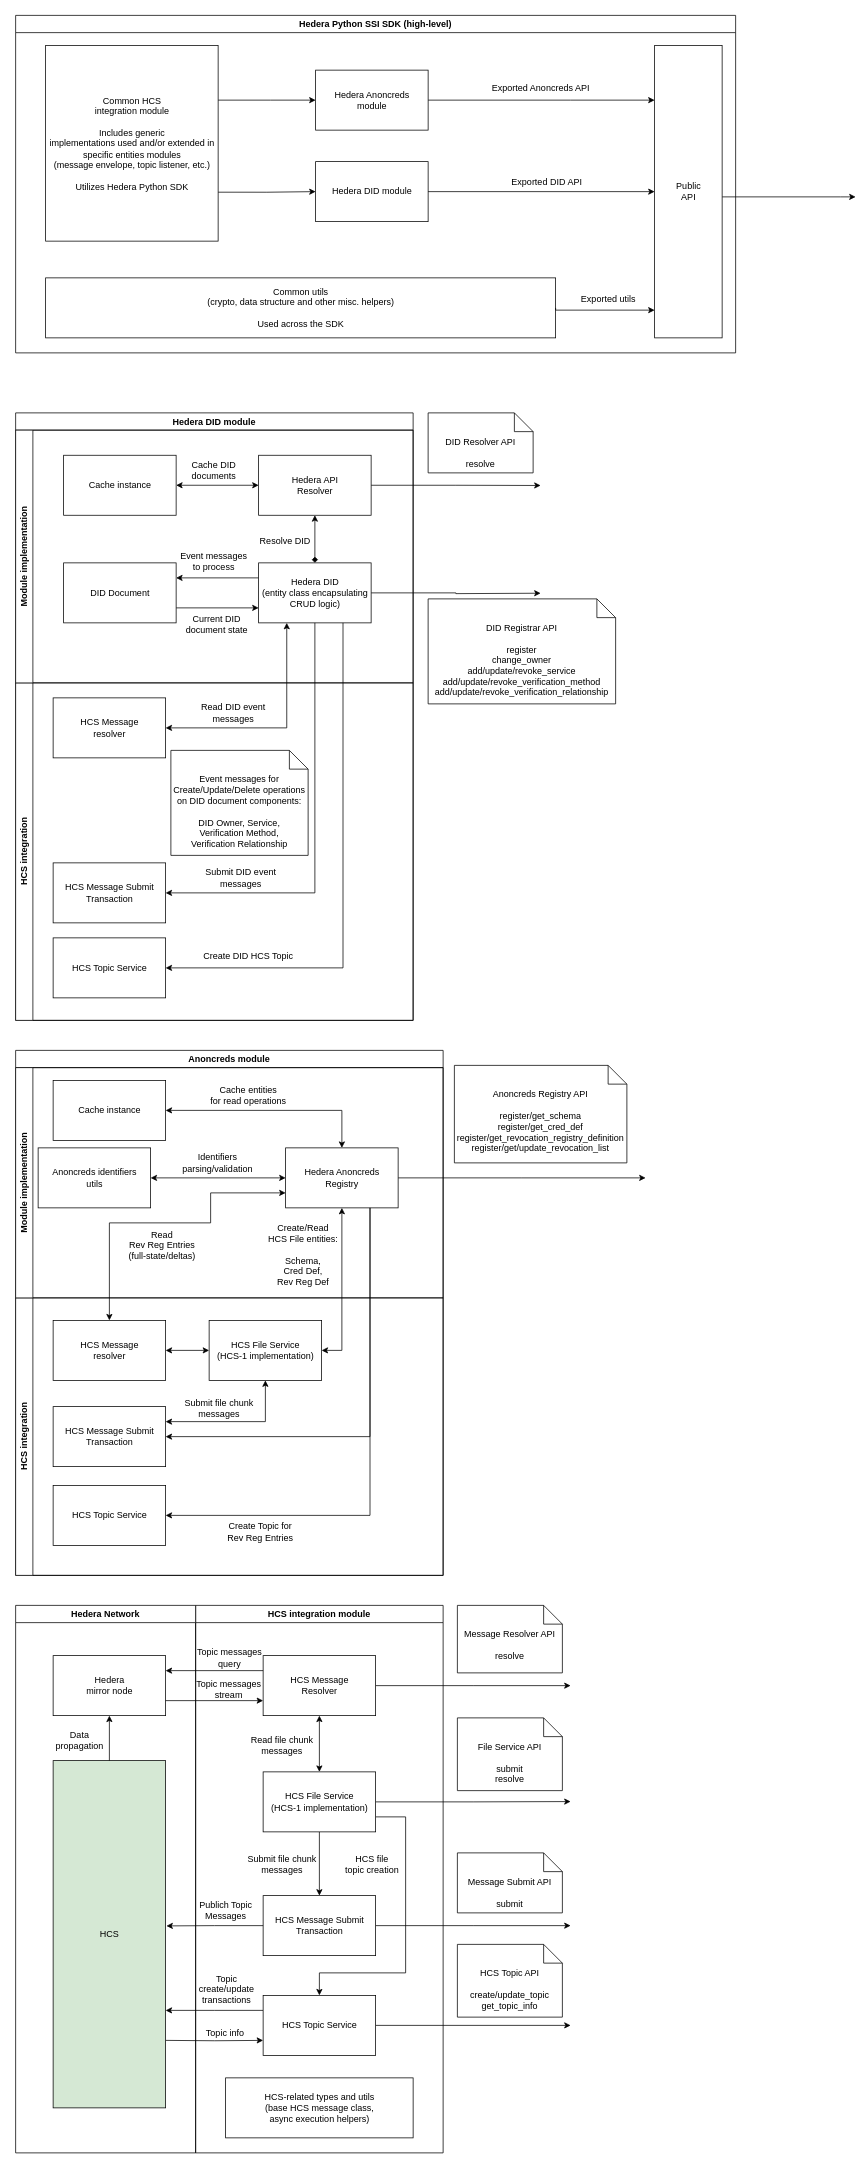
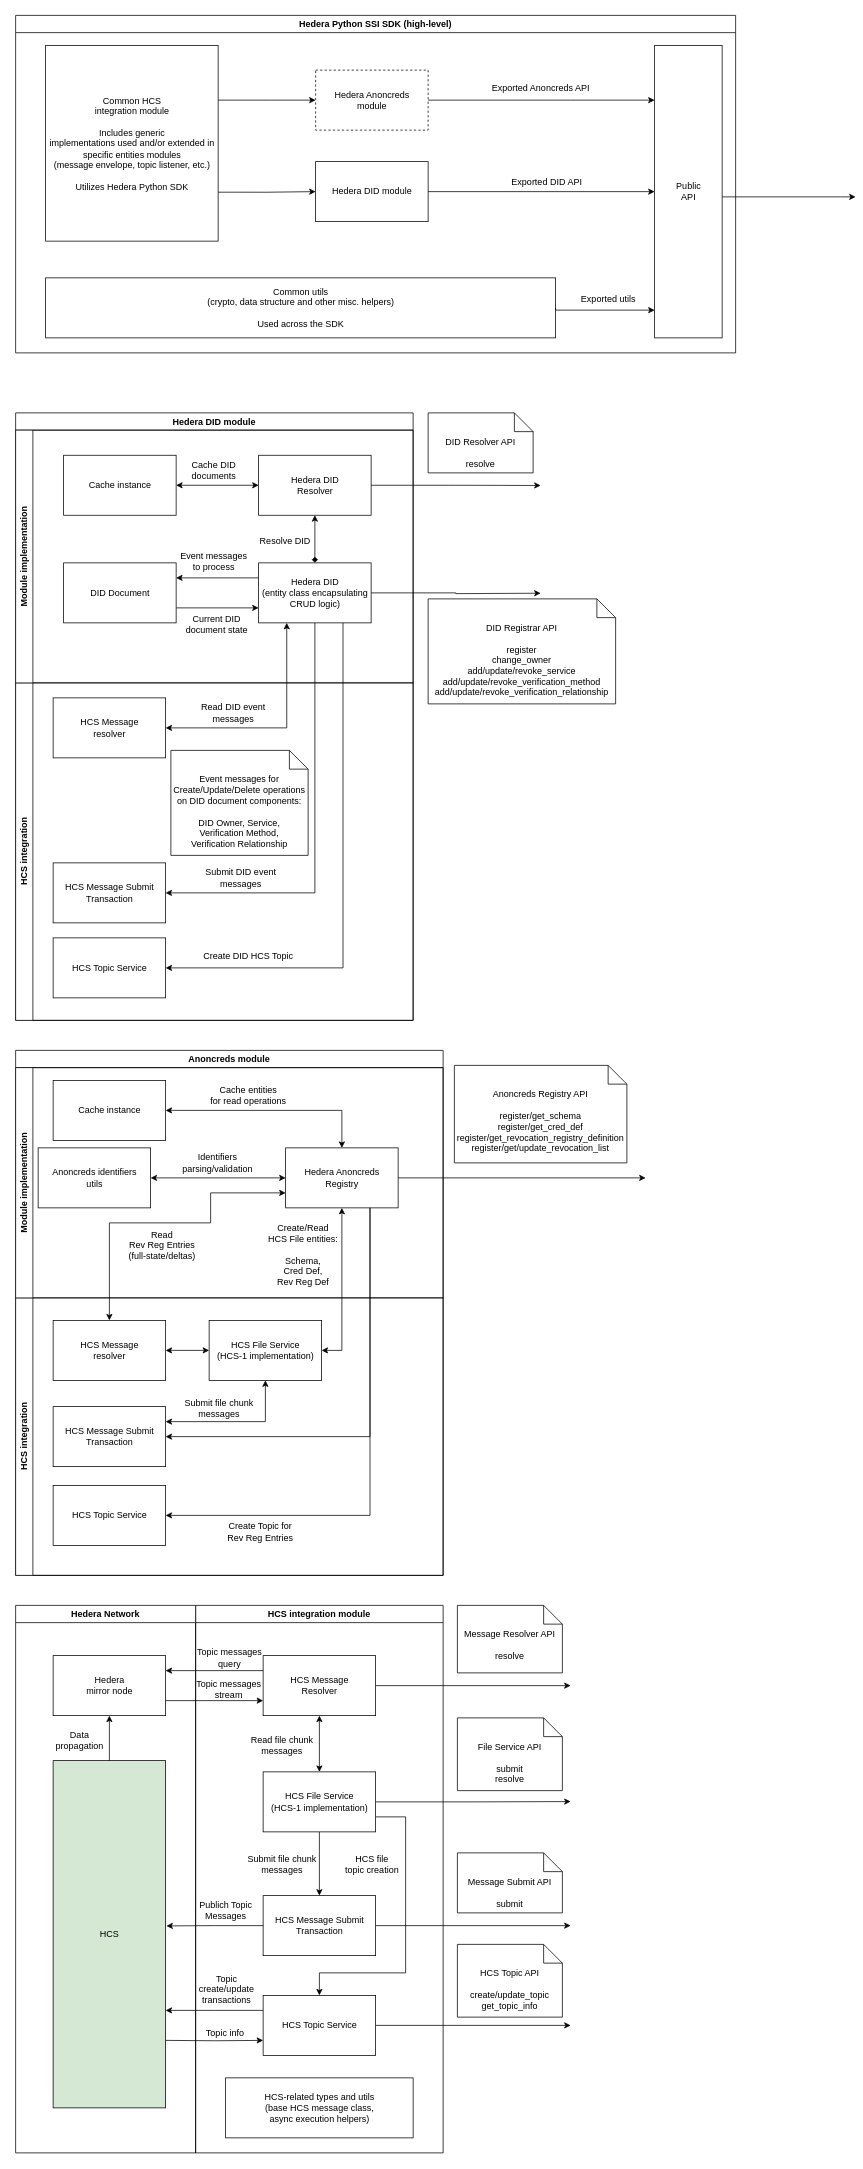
(372, 100) -> (372, 100)
(315, 486) -> (315, 486)
